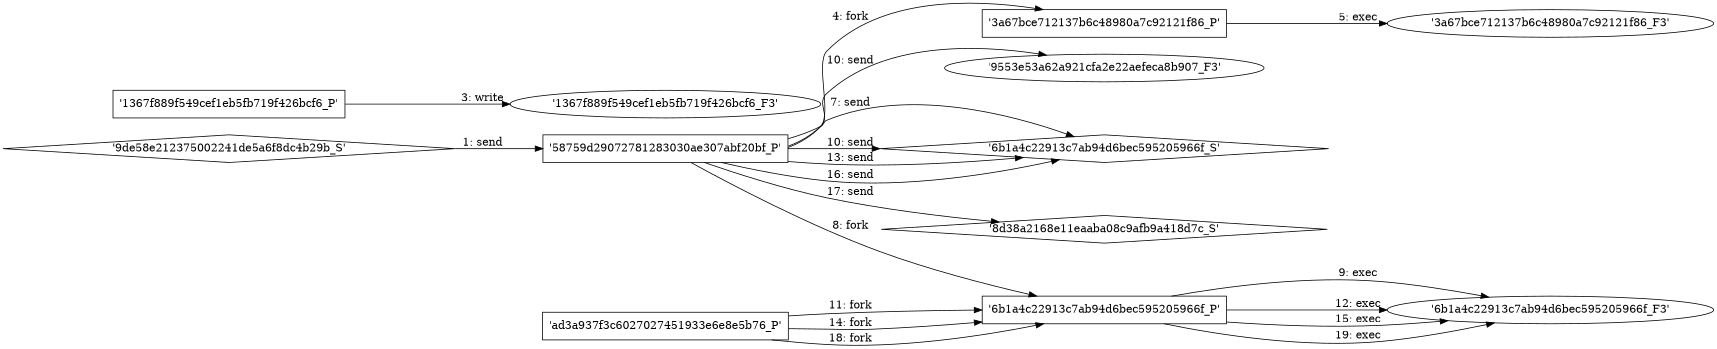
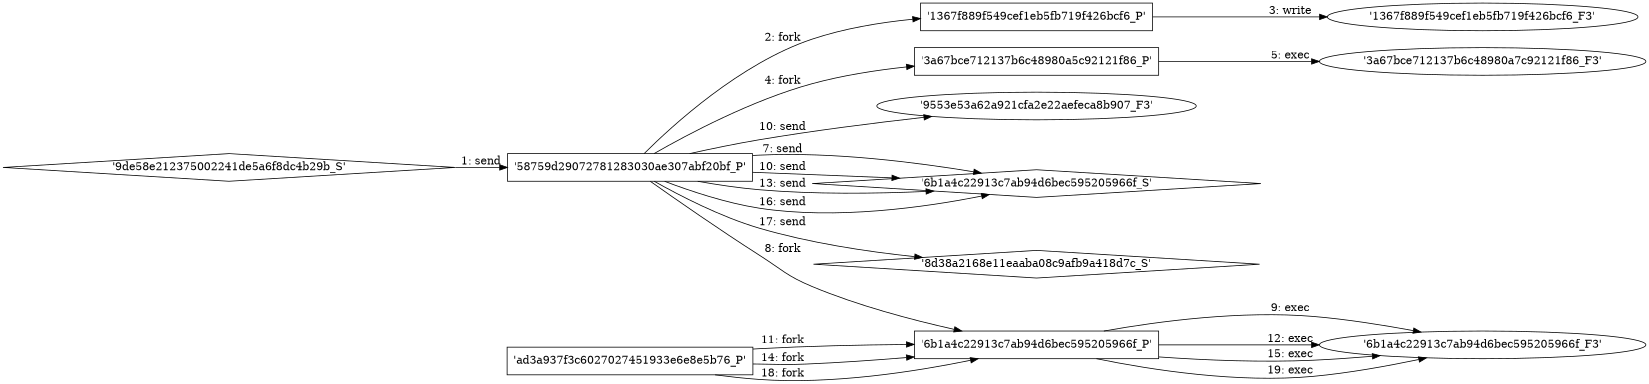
(1104, 23) -> (1037, 61)
none -> (766, 60)
